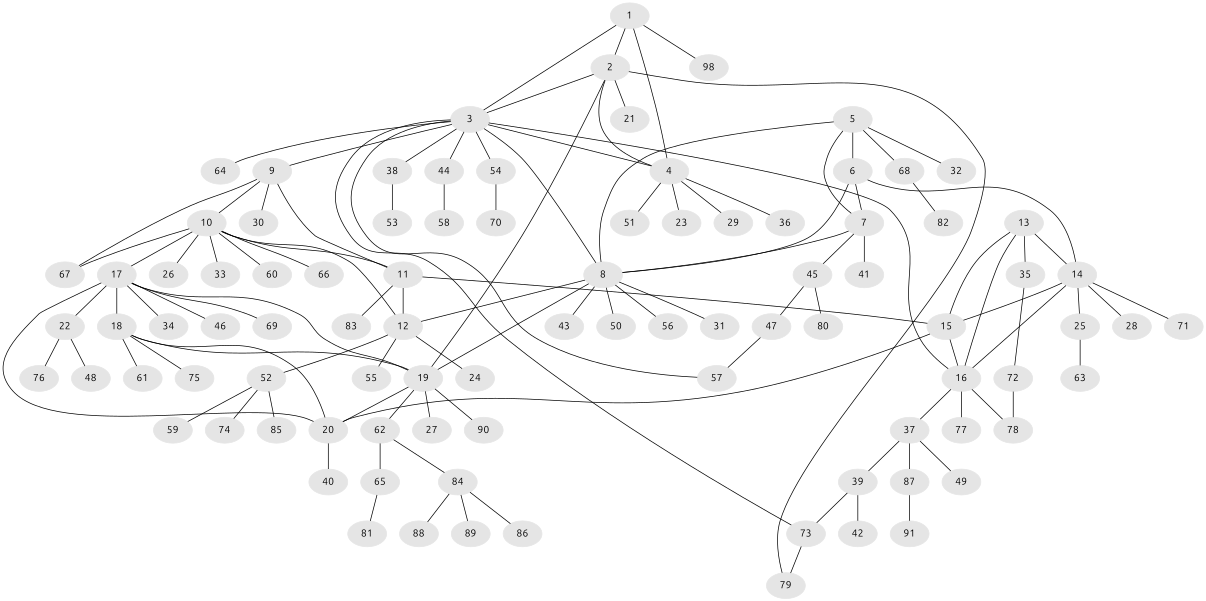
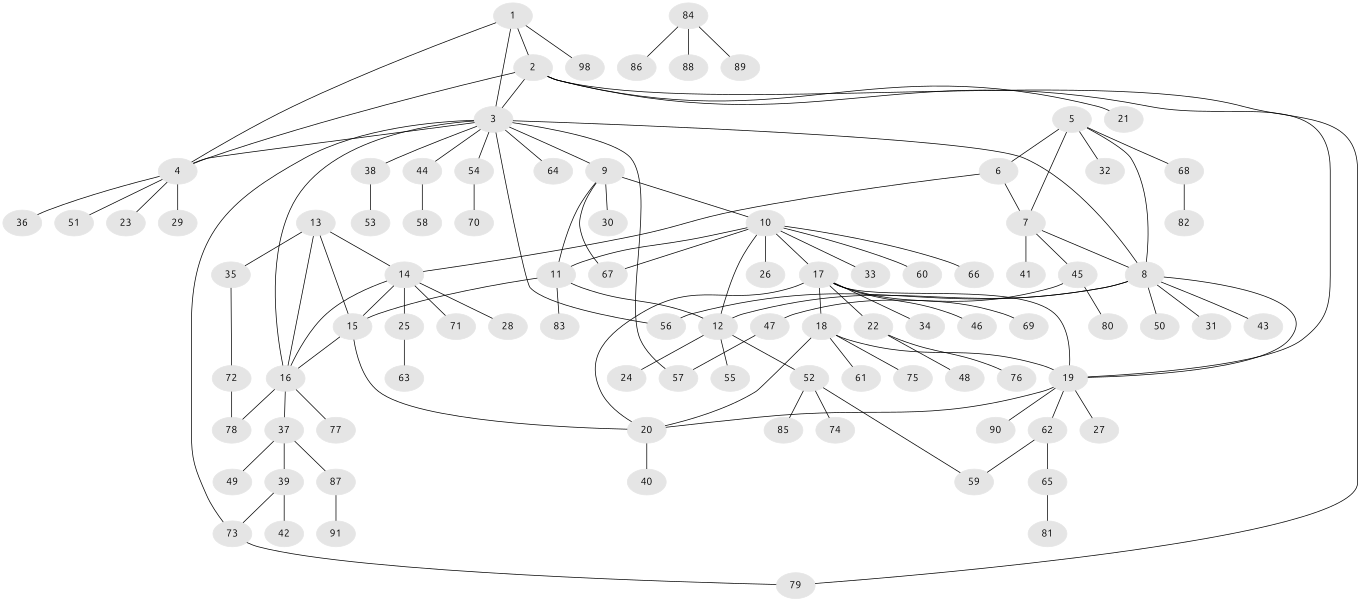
(806, 239) -> none
none -> (525, 271)
(419, 456) -> (1011, 456)
